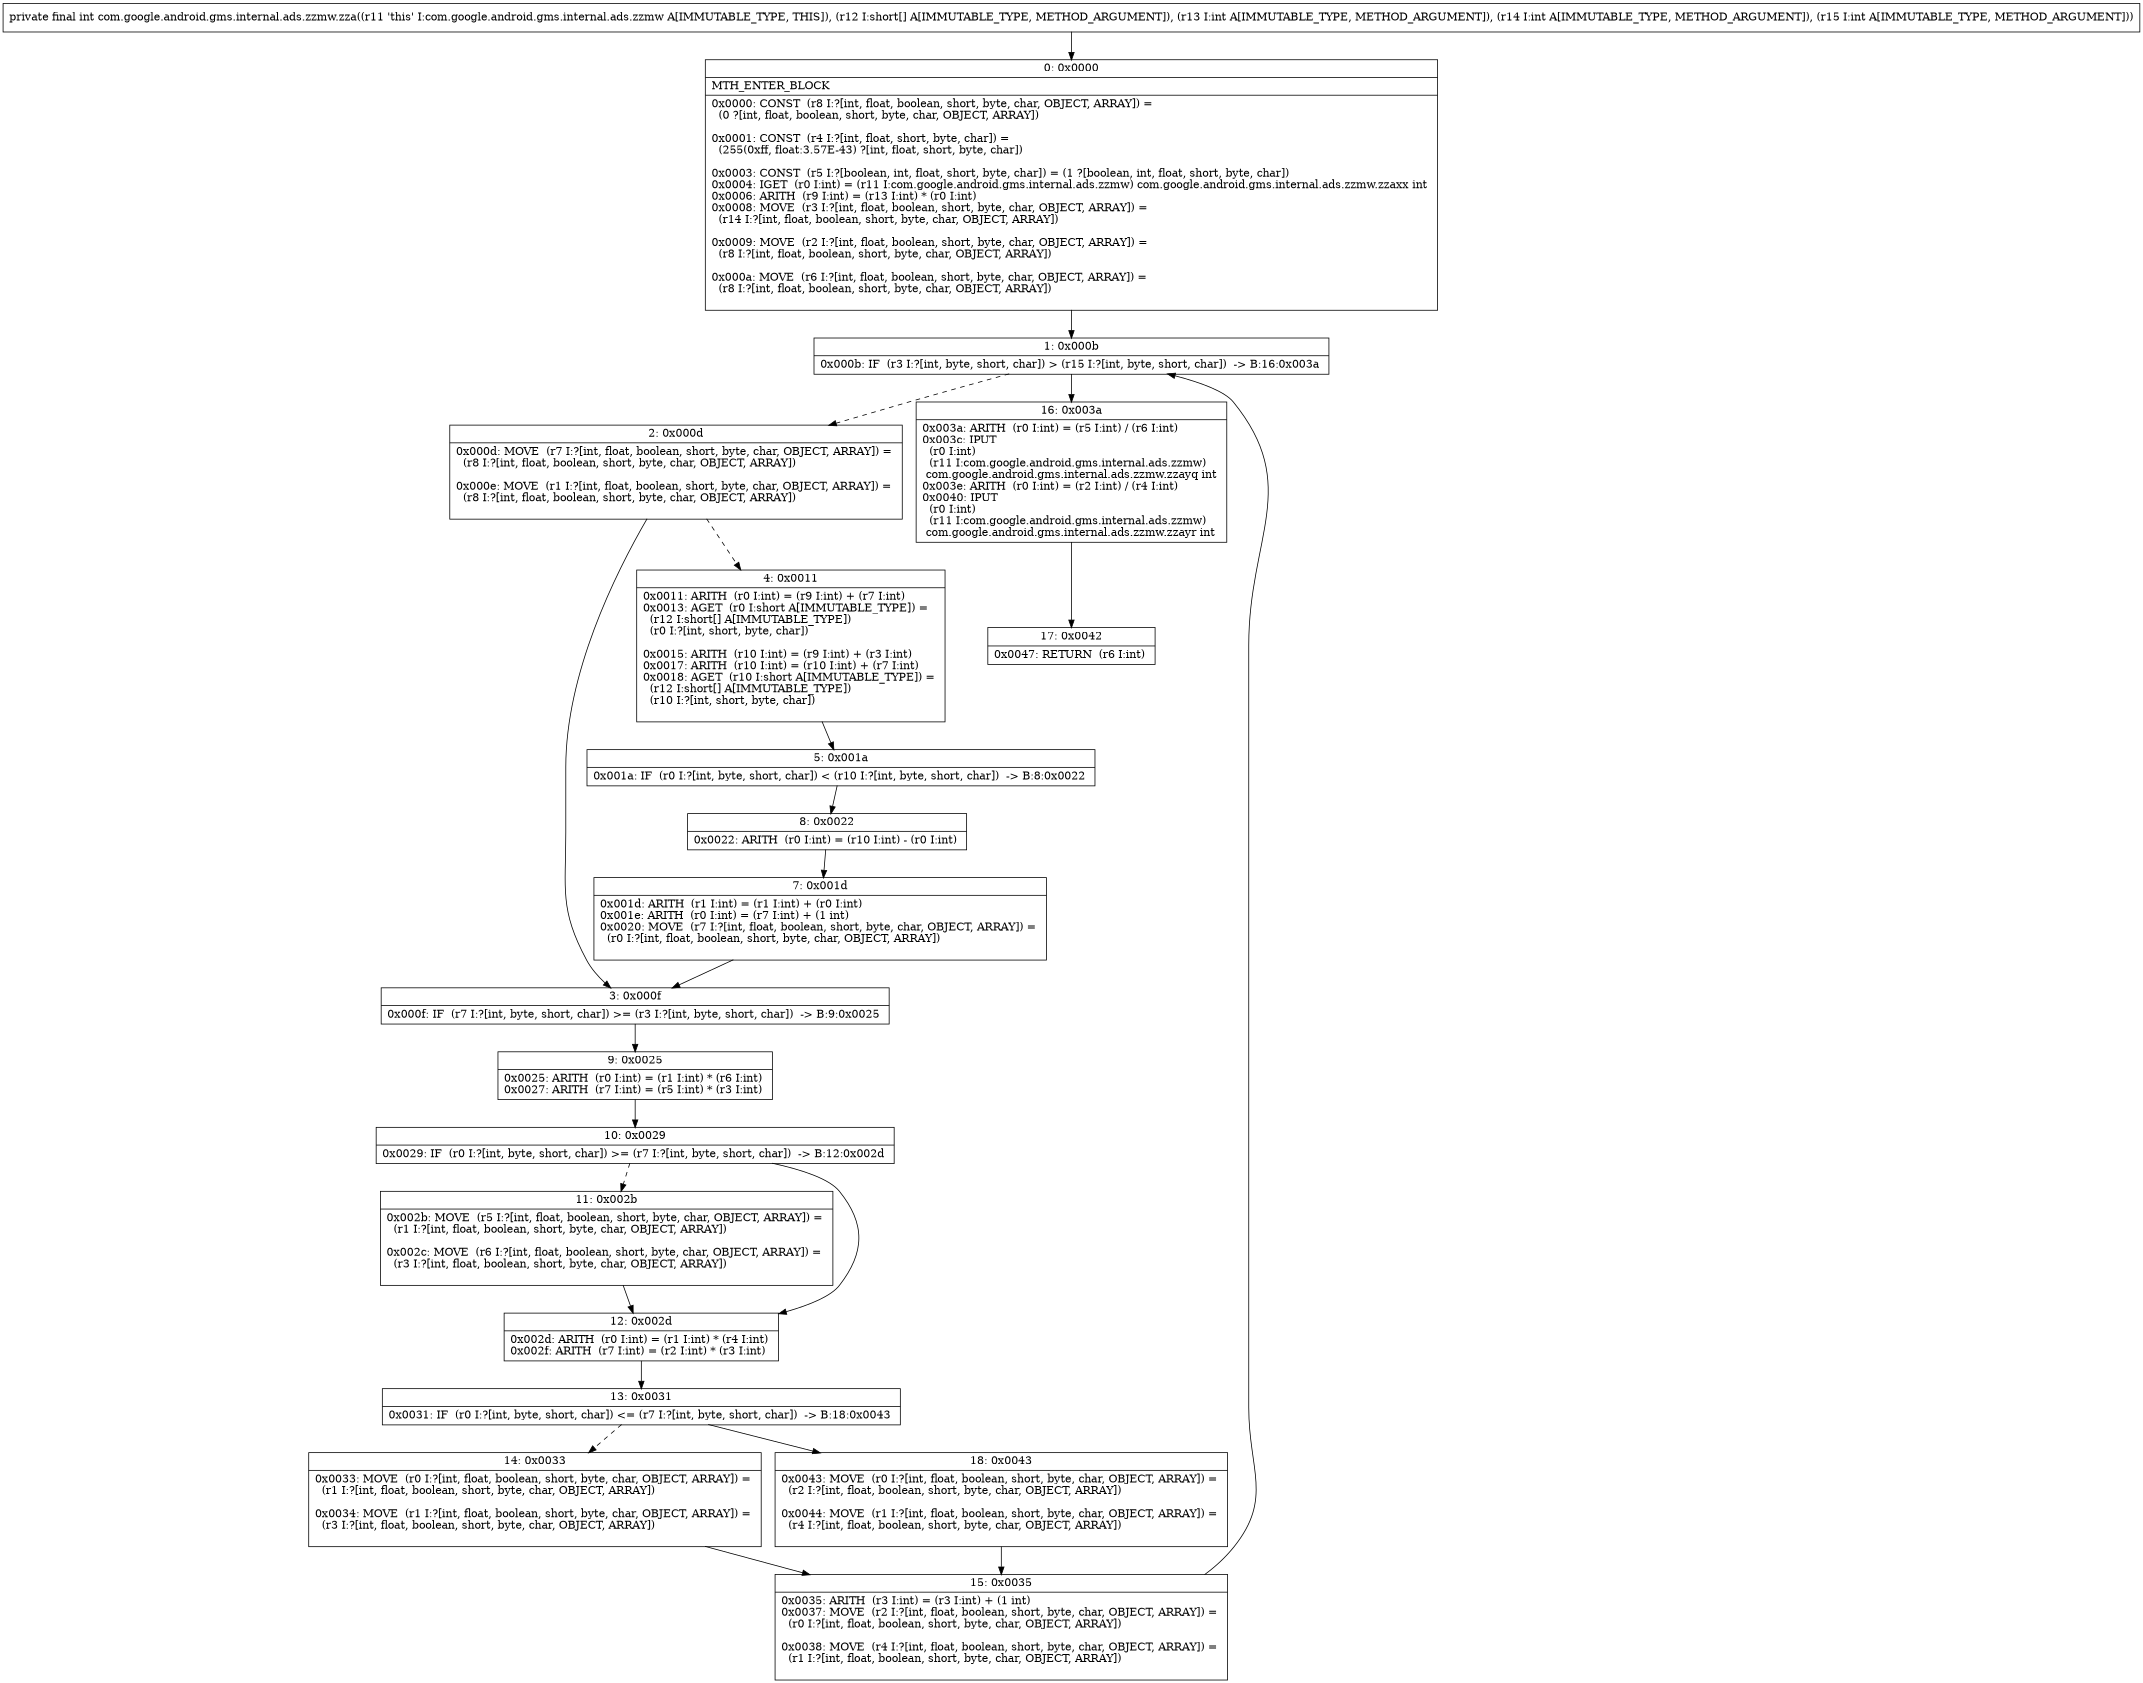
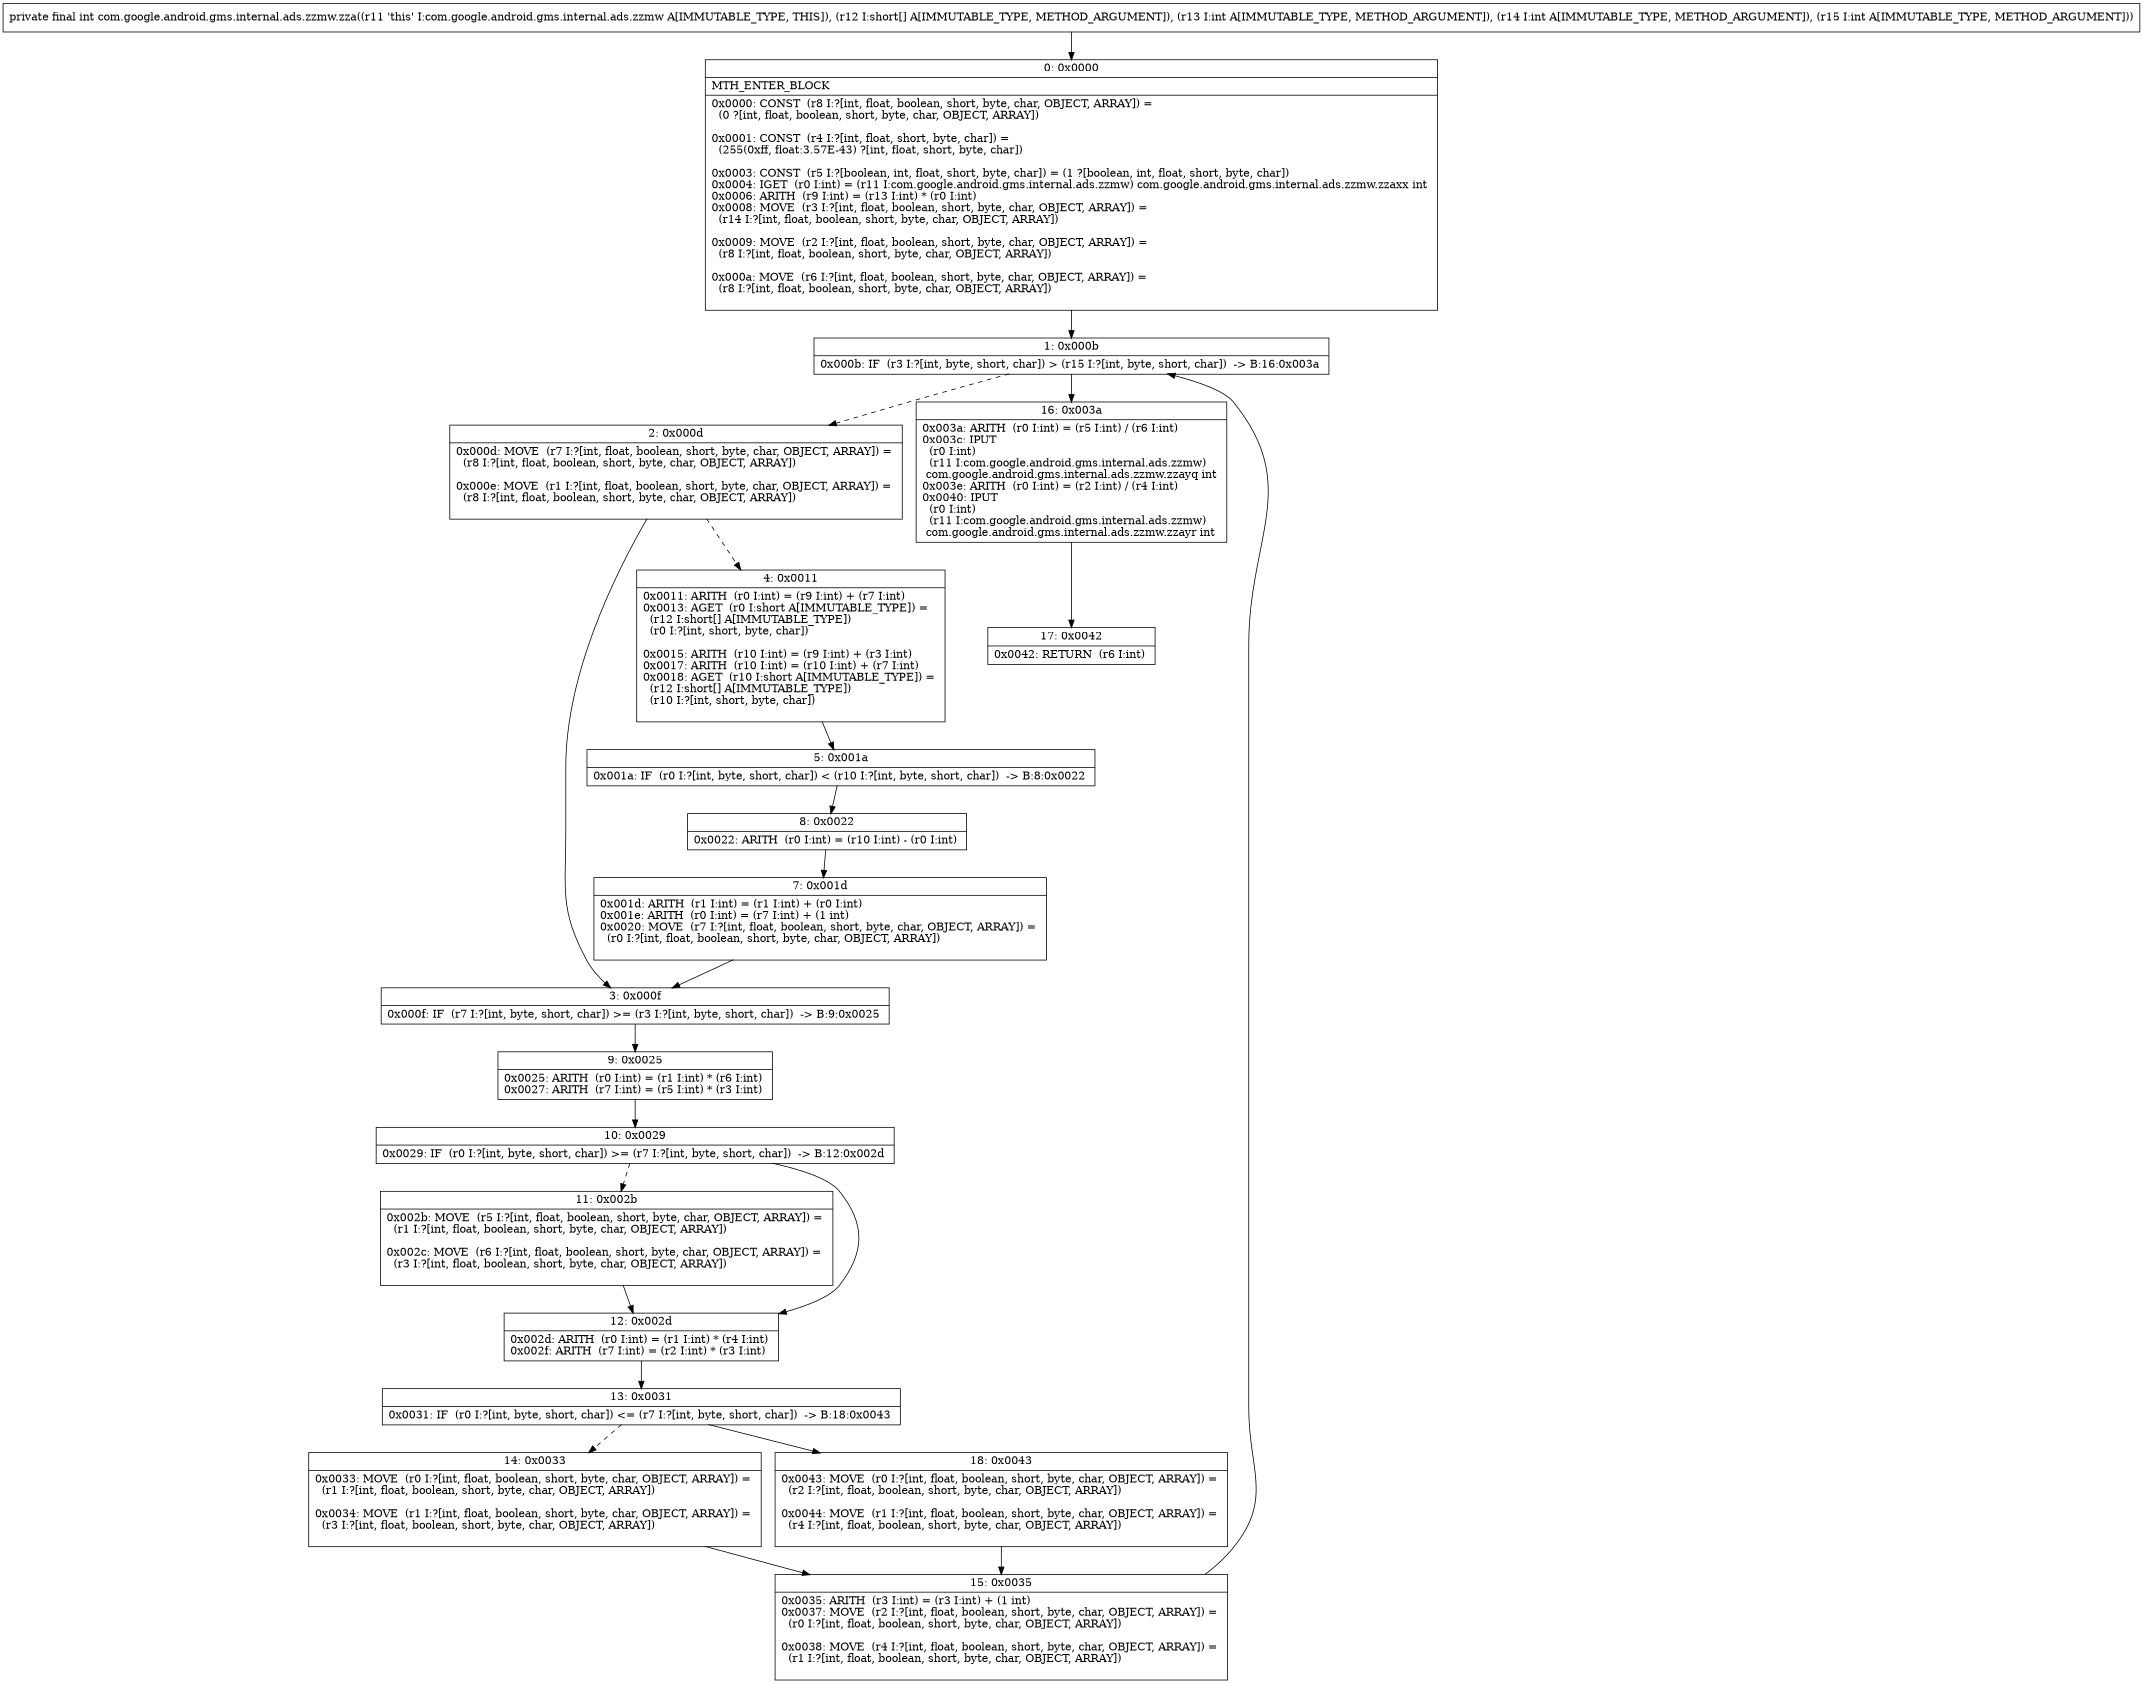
(1071, 655) -> (1071, 655)
